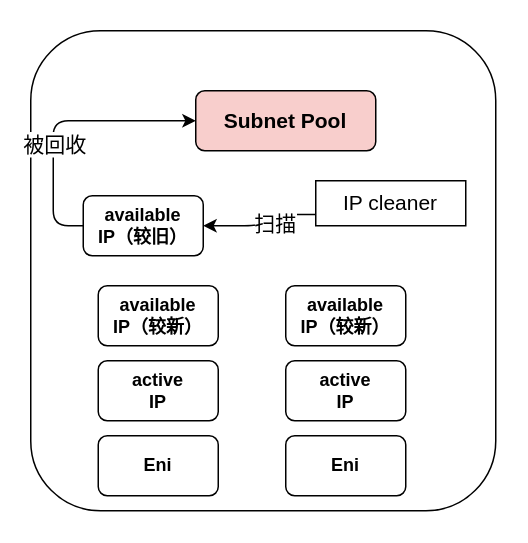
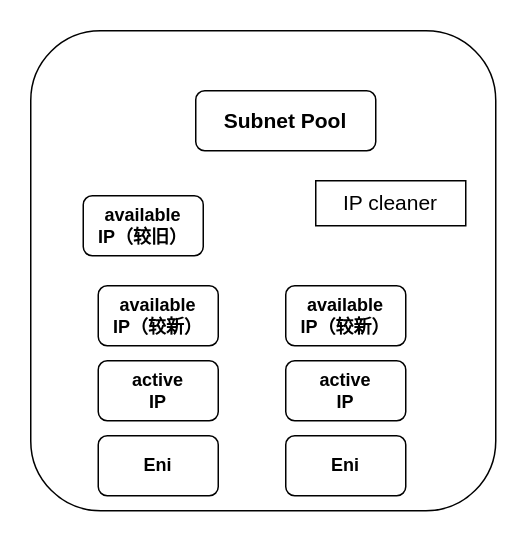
(286, 121) -> (286, 121)
(60, 123) -> none
(262, 217) -> none
